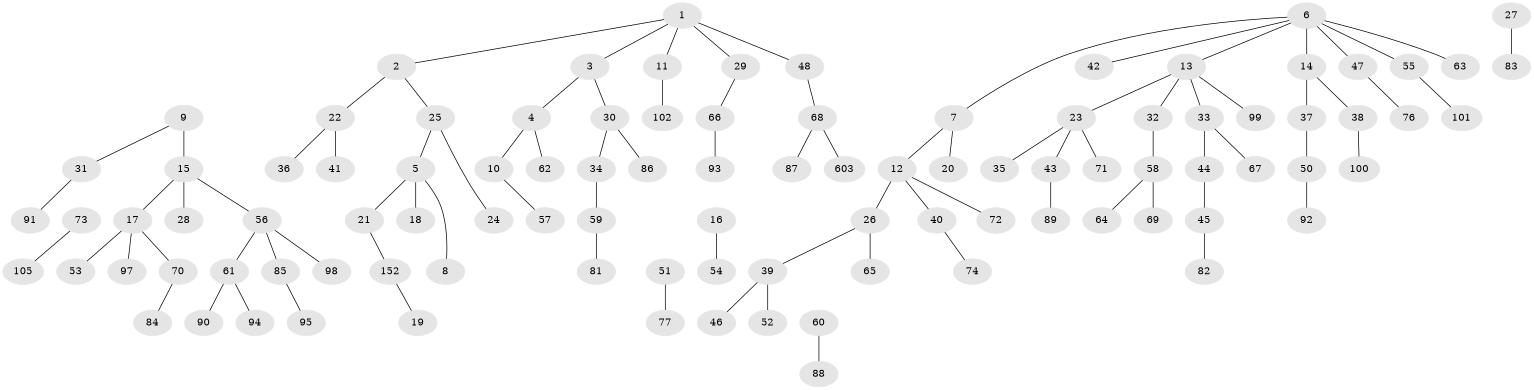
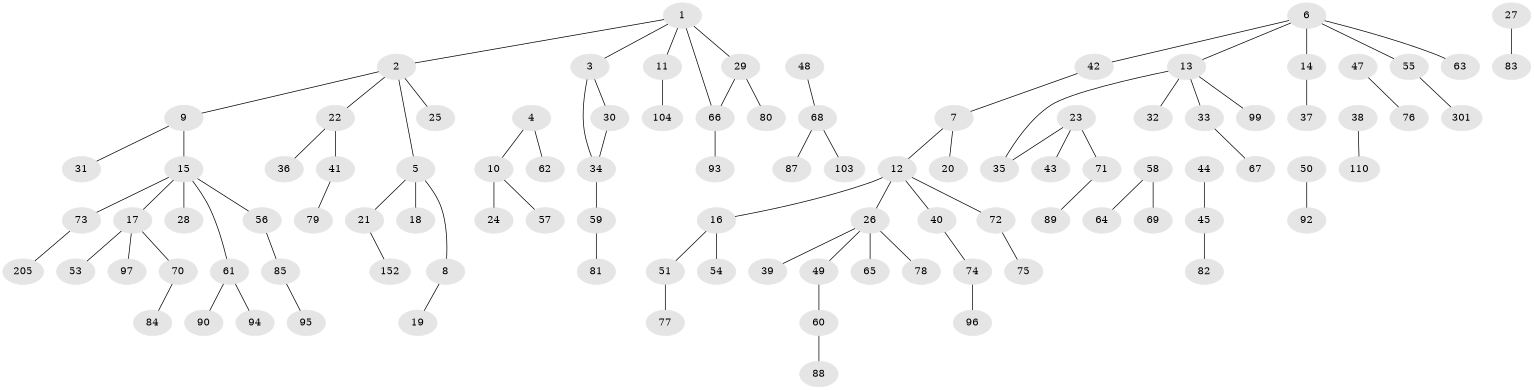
(1120, 40) -> (1024, 92)
(744, 41) -> (699, 67)
(1332, 41) -> none
none -> (290, 92)
(1131, 92) -> (1075, 95)
(1332, 92) -> none
(561, 93) -> (583, 118)
(662, 118) -> (662, 118)
none -> (766, 118)
(1462, 118) -> (1462, 118)
(426, 144) -> (406, 118)
(1153, 144) -> none
(1204, 144) -> none
(1307, 144) -> none
(648, 169) -> none
(845, 169) -> (845, 169)
(1359, 169) -> (1359, 169)
(462, 171) -> (494, 195)
none -> (133, 195)
(1051, 195) -> (1076, 195)
none -> (810, 200)
(30, 220) -> none
none -> (313, 220)
(246, 246) -> (214, 218)
none -> (691, 246)
(23, 272) -> (23, 272)
(332, 272) -> none
none -> (819, 272)
none -> (921, 272)
none -> (1024, 272)
(404, 297) -> (432, 297)
(717, 323) -> none
(768, 323) -> none
none -> (973, 323)
